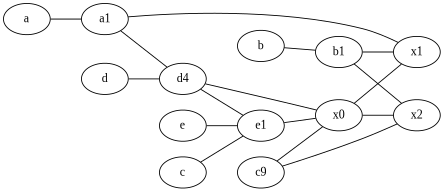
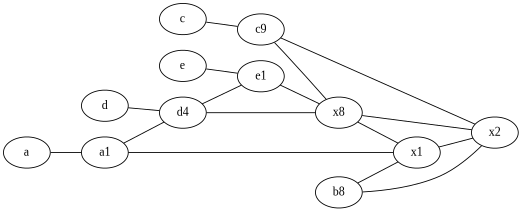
(261, 46) -> none
(339, 52) -> (339, 192)
(339, 115) -> (339, 113)
none -> (456, 143)
(222, 149) -> (222, 24)
